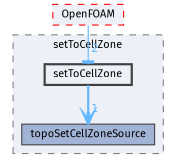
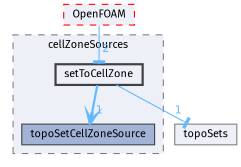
(88, 45) -> (88, 45)
none -> (206, 134)
